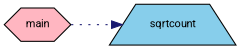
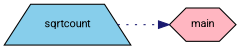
(91, 25) -> (138, 25)
